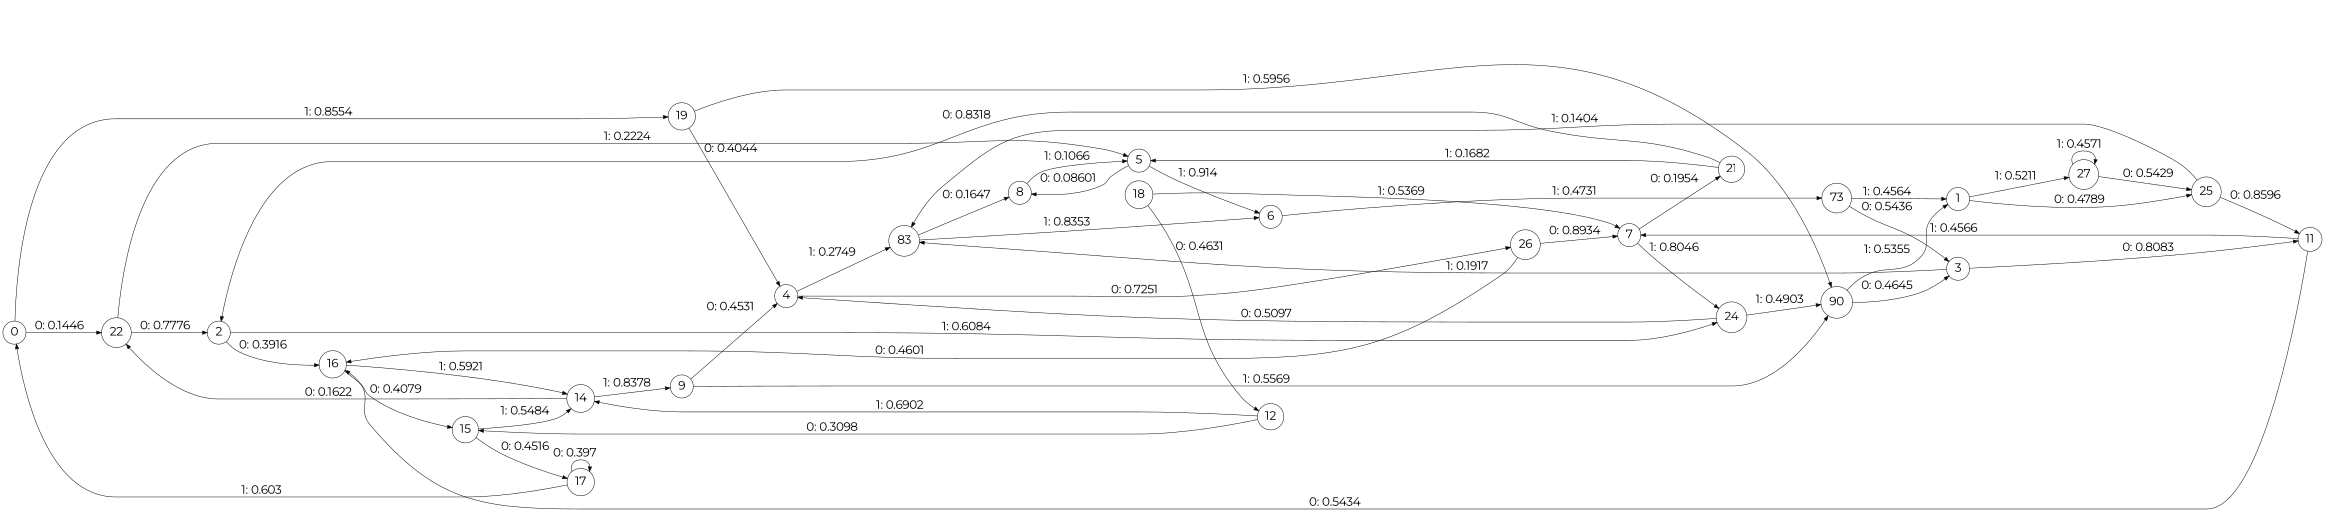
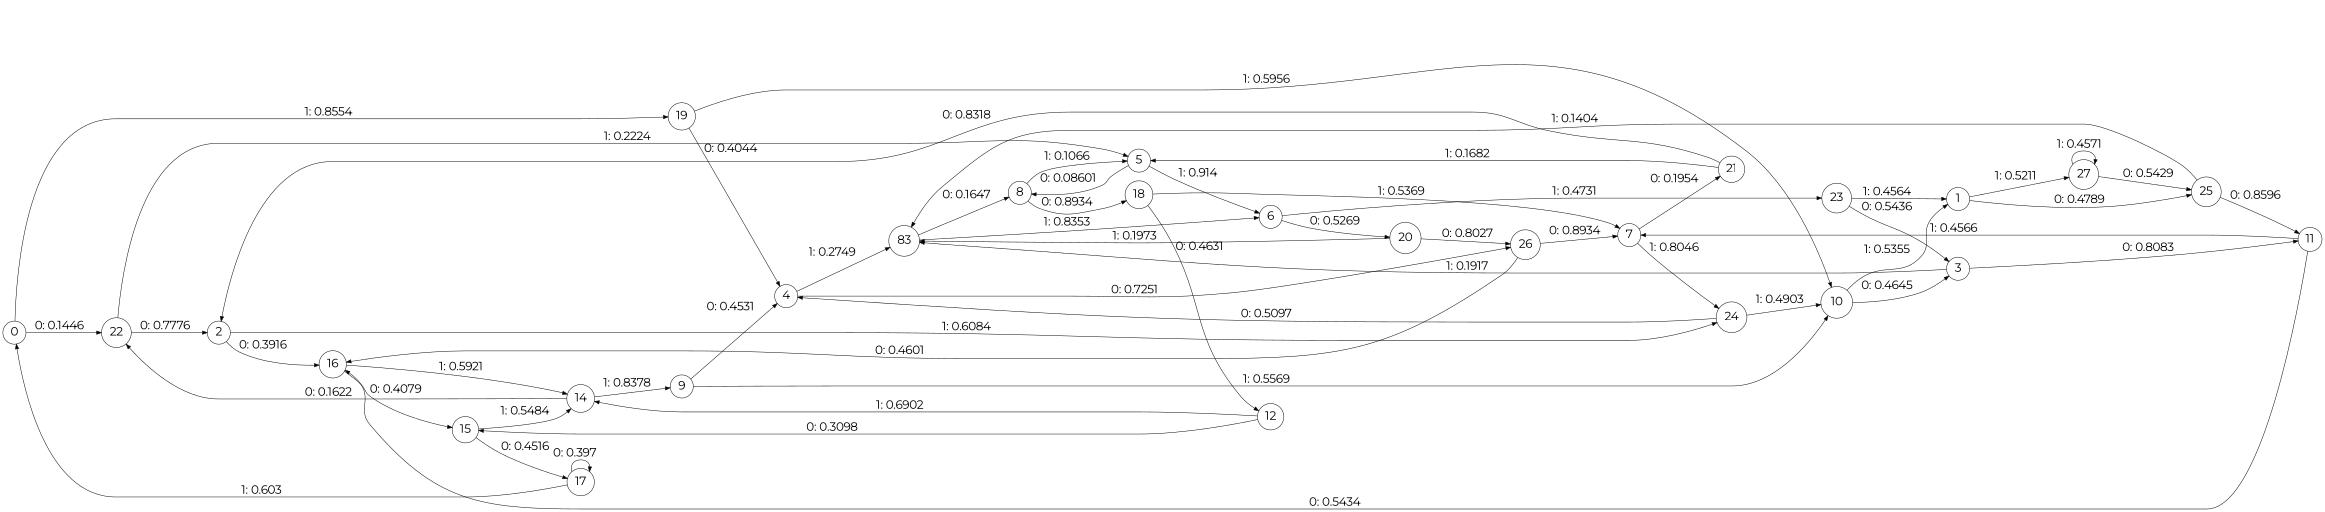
(1837, 198) -> (1837, 198)
none -> (1074, 214)
none -> (1405, 238)
(1837, 302) -> (1837, 302)
